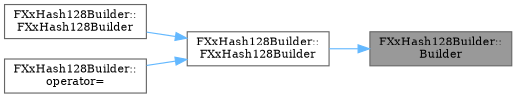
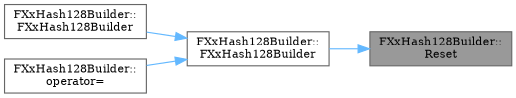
(441, 49) -> (441, 49)
